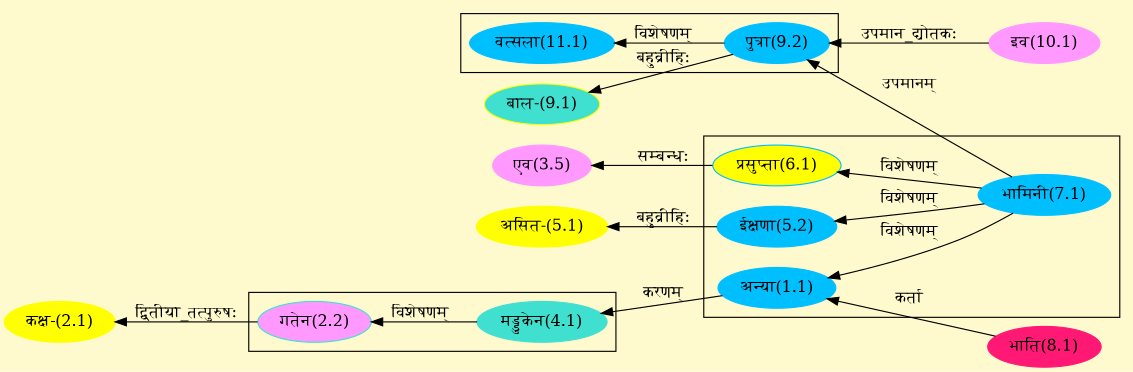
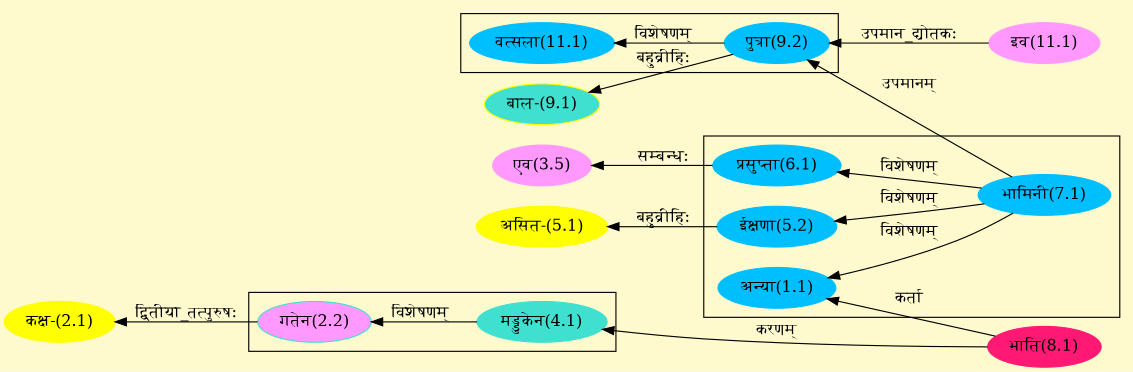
(1044, 43) -> (1044, 43)
(777, 165) -> (777, 165)
(668, 304) -> (801, 344)
